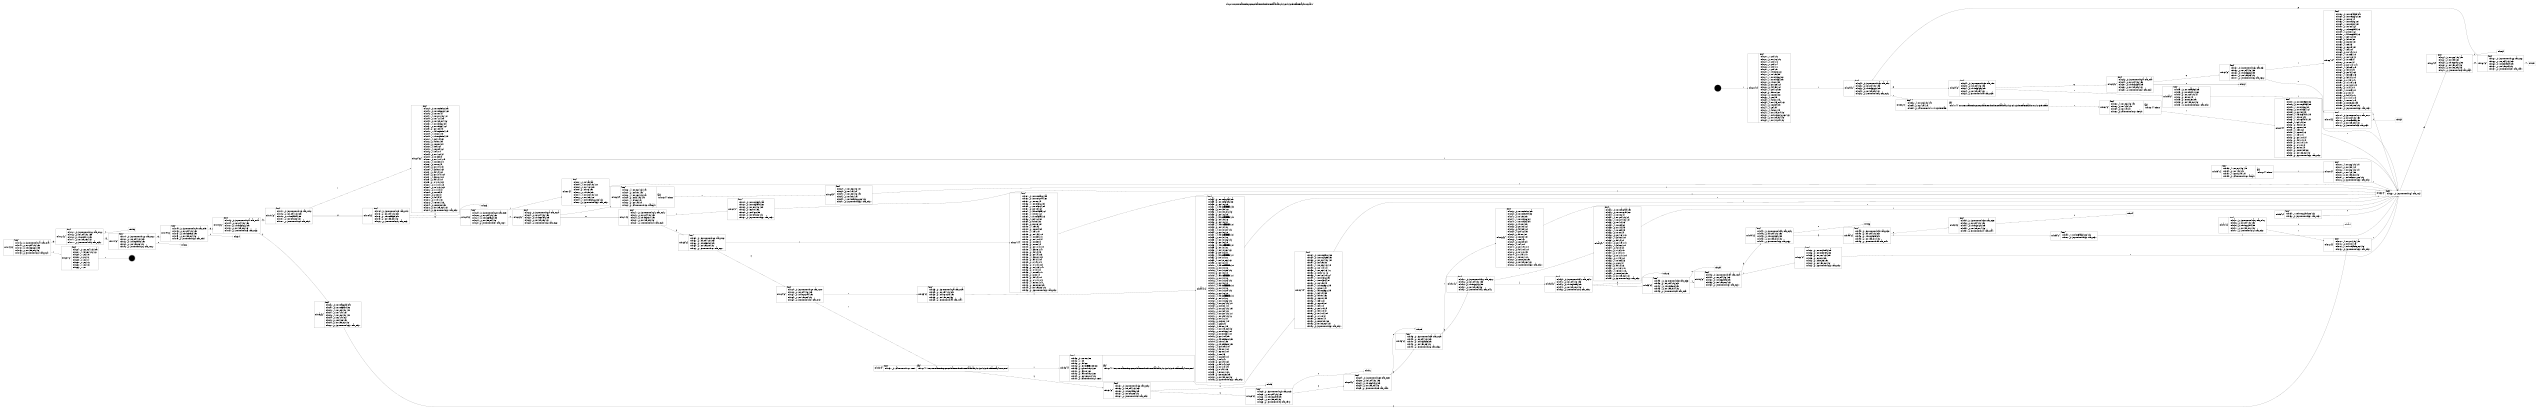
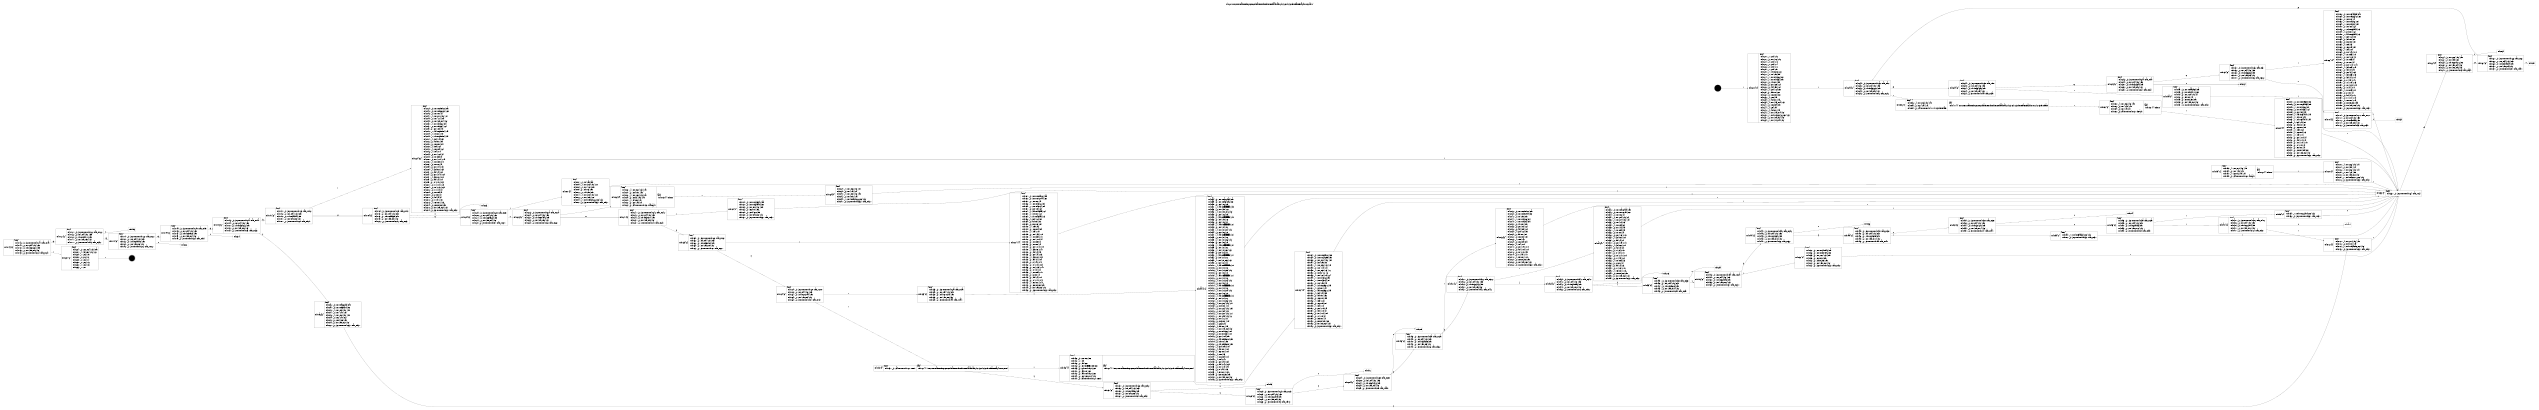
none -> (2130, 225)
